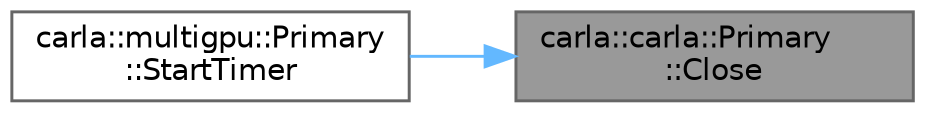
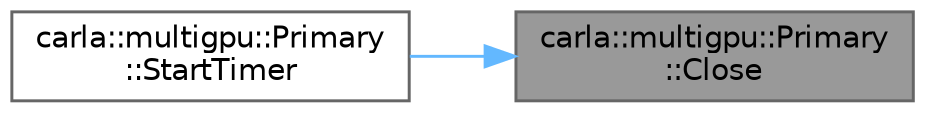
(715, 56) -> (715, 56)
